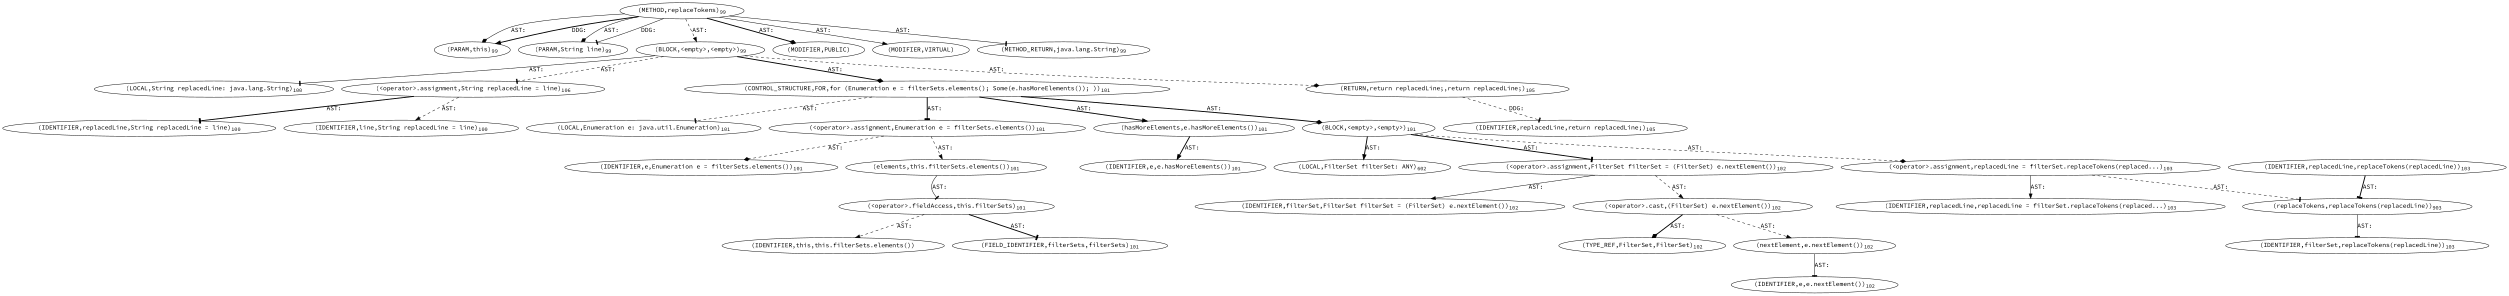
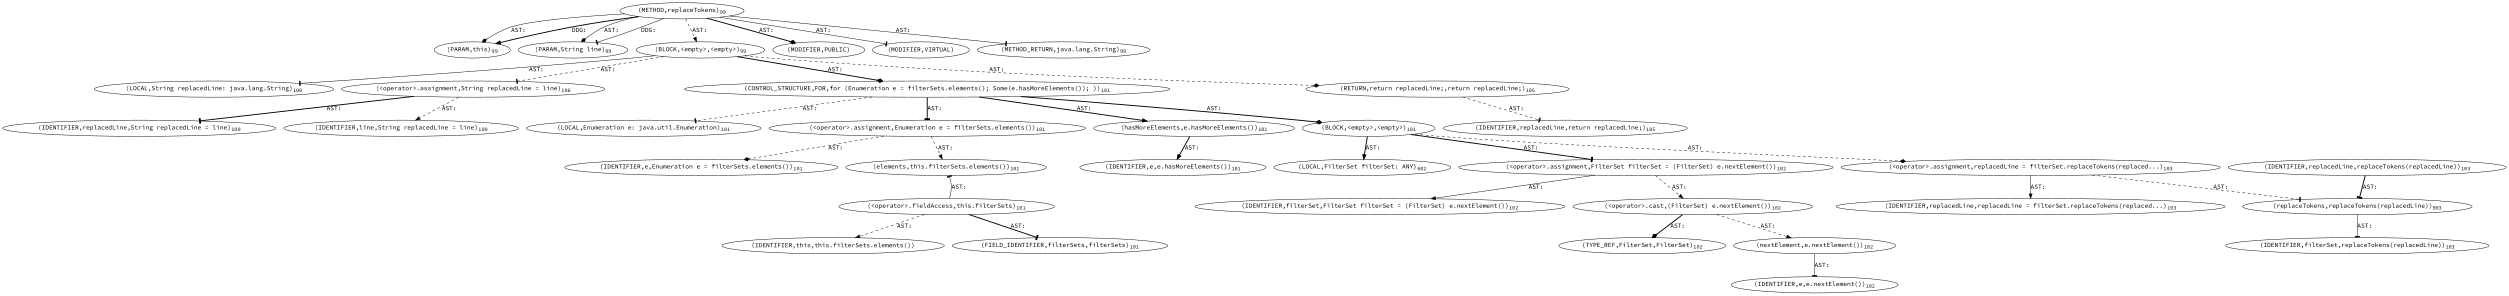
(802, 31) -> (802, 31)
(1519, 109) -> (1519, 109)
(932, 186) -> (951, 188)
